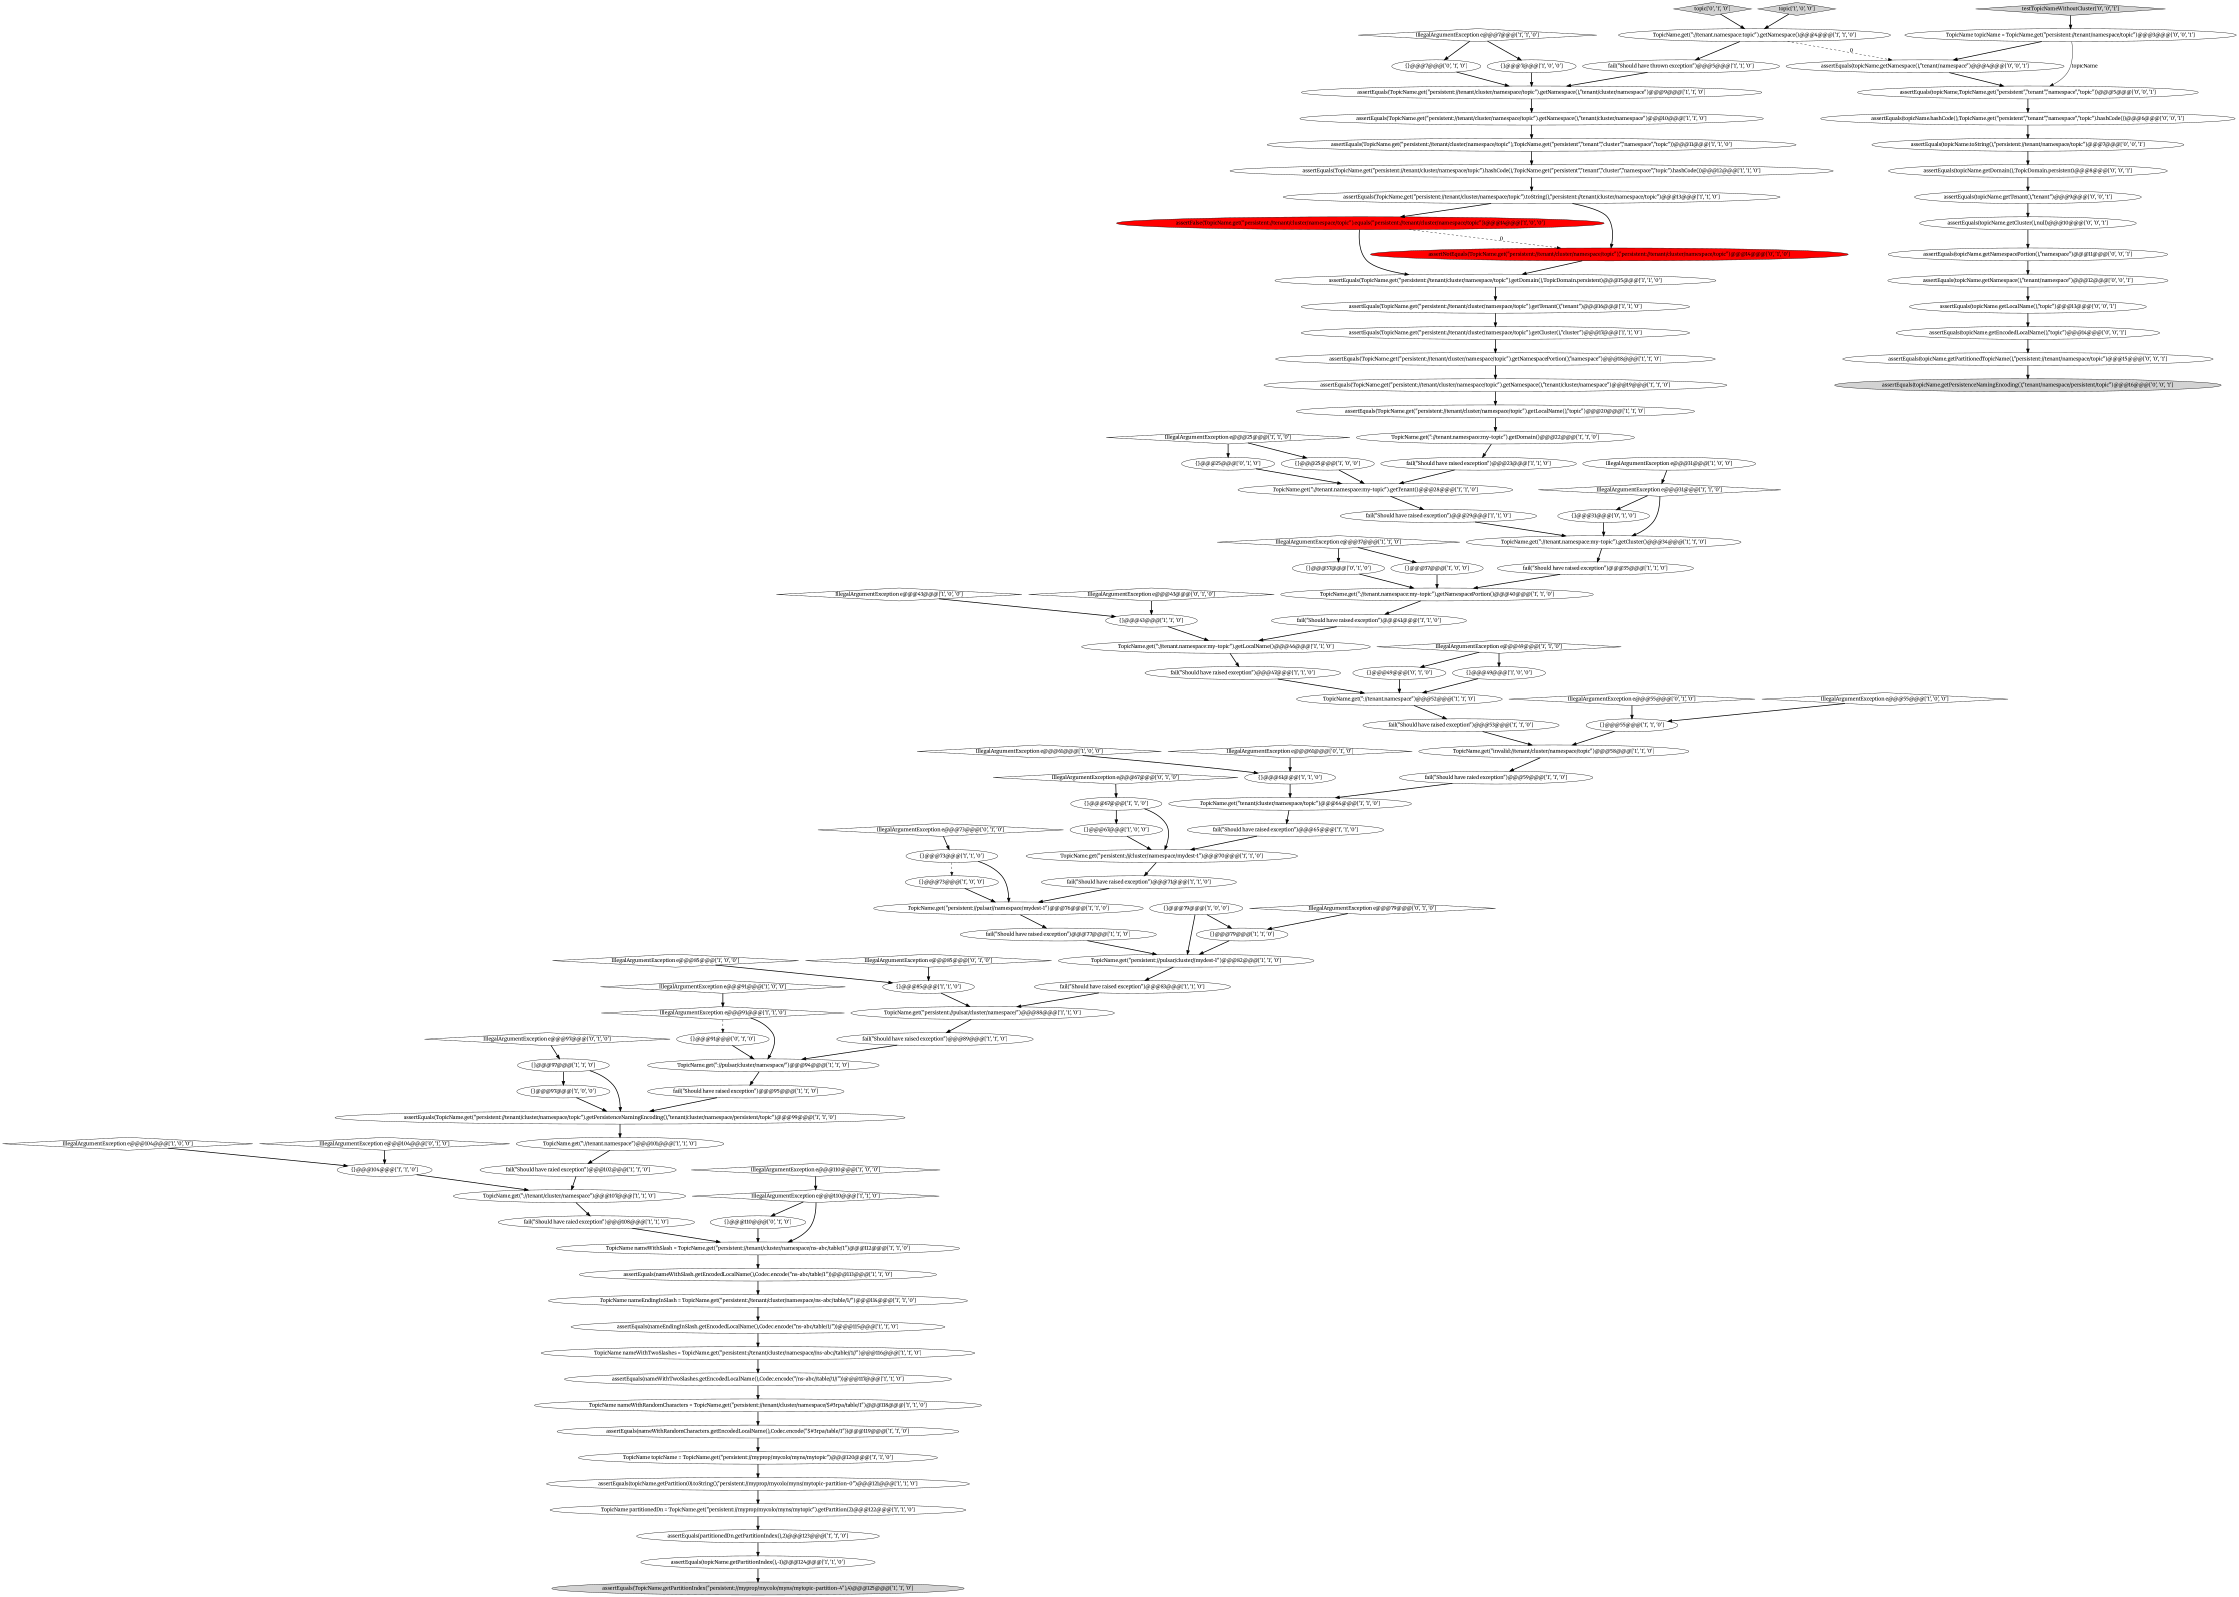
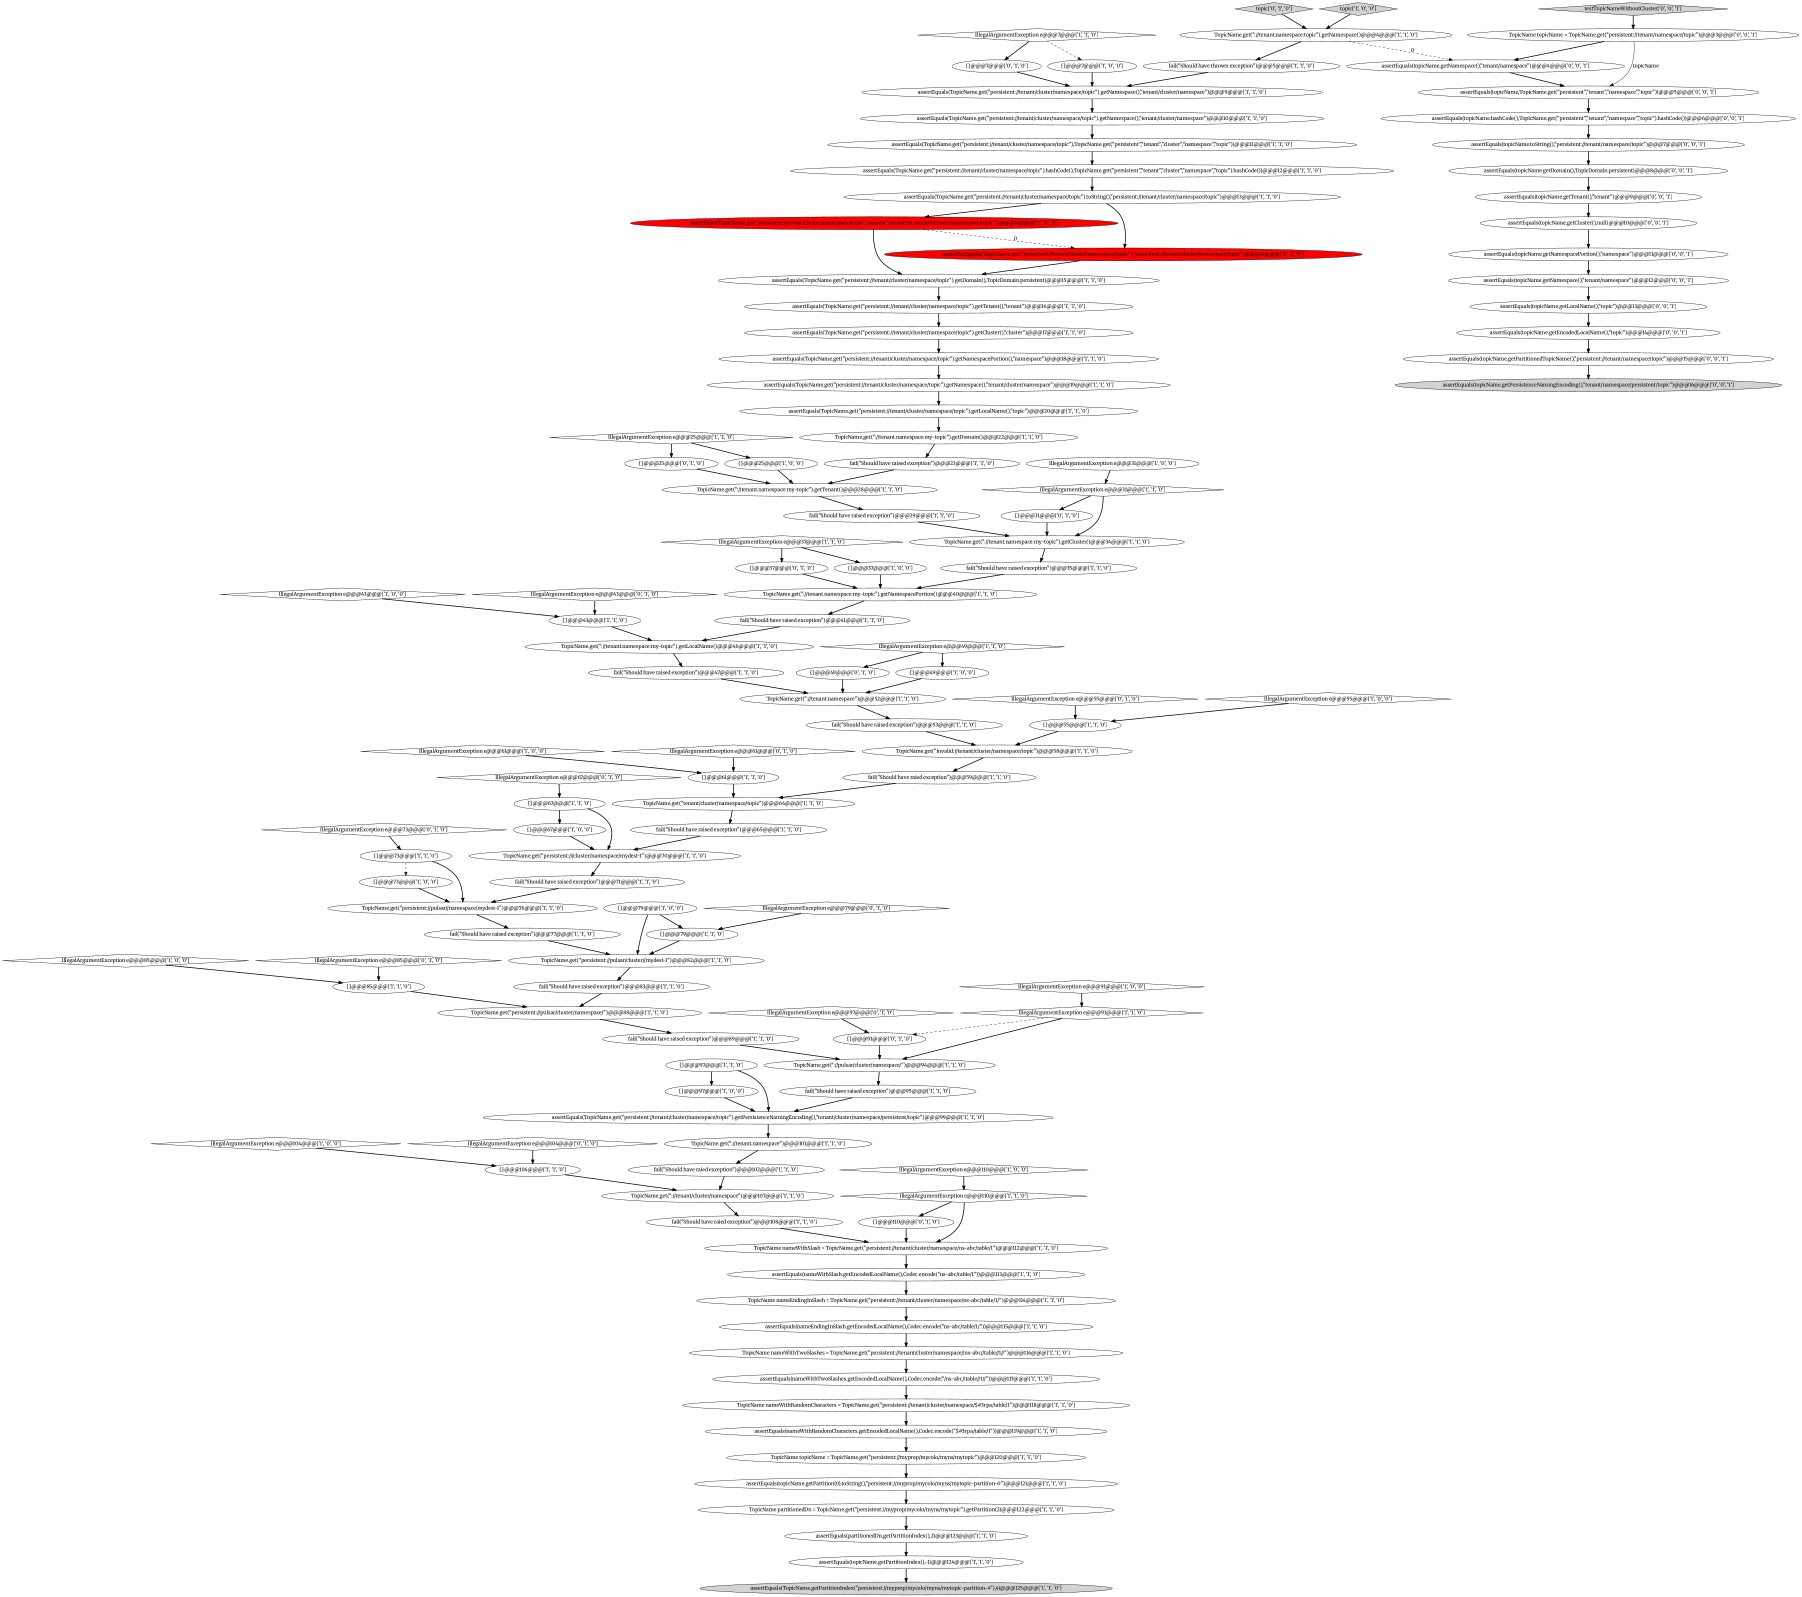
(1503, 50) -> (1063, 50)
(554, 1051) -> (853, 1025)
